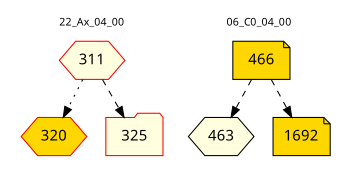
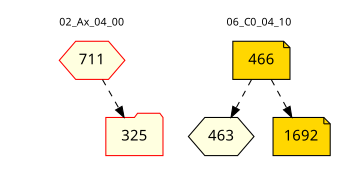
(92, 23) -> (92, 23)
(259, 23) -> (259, 23)
(92, 60) -> (92, 60)
(54, 137) -> none
